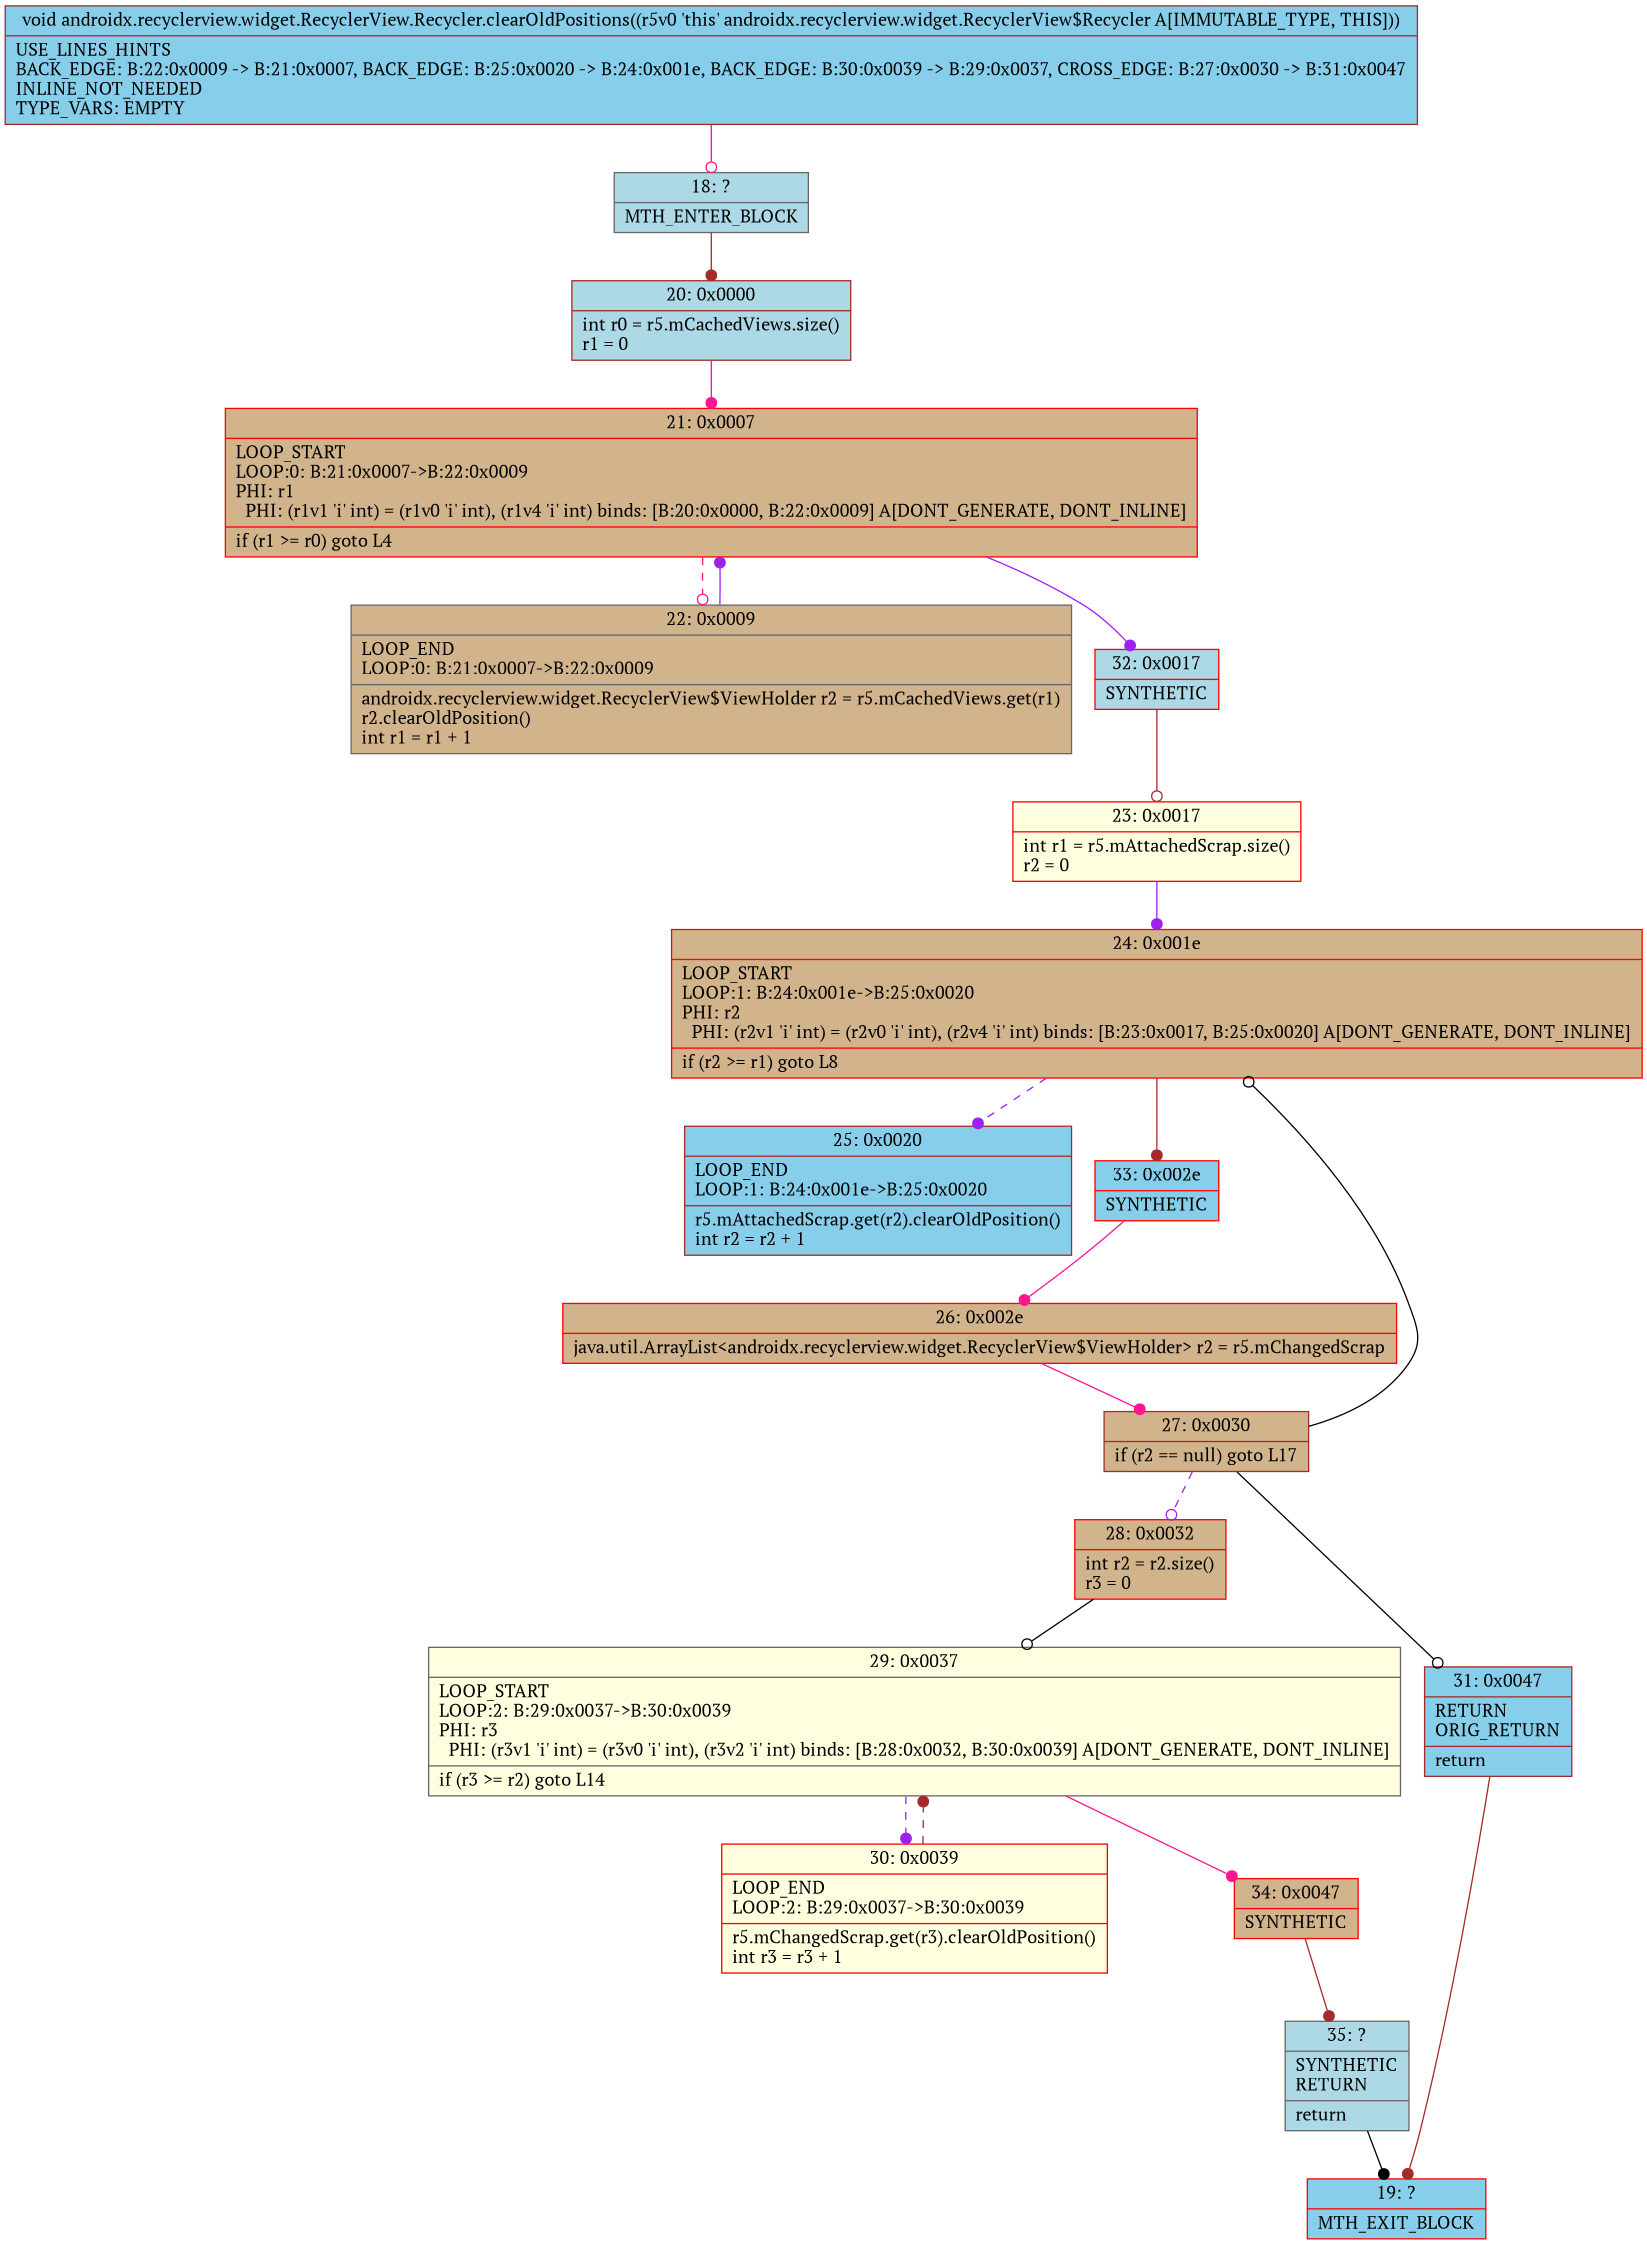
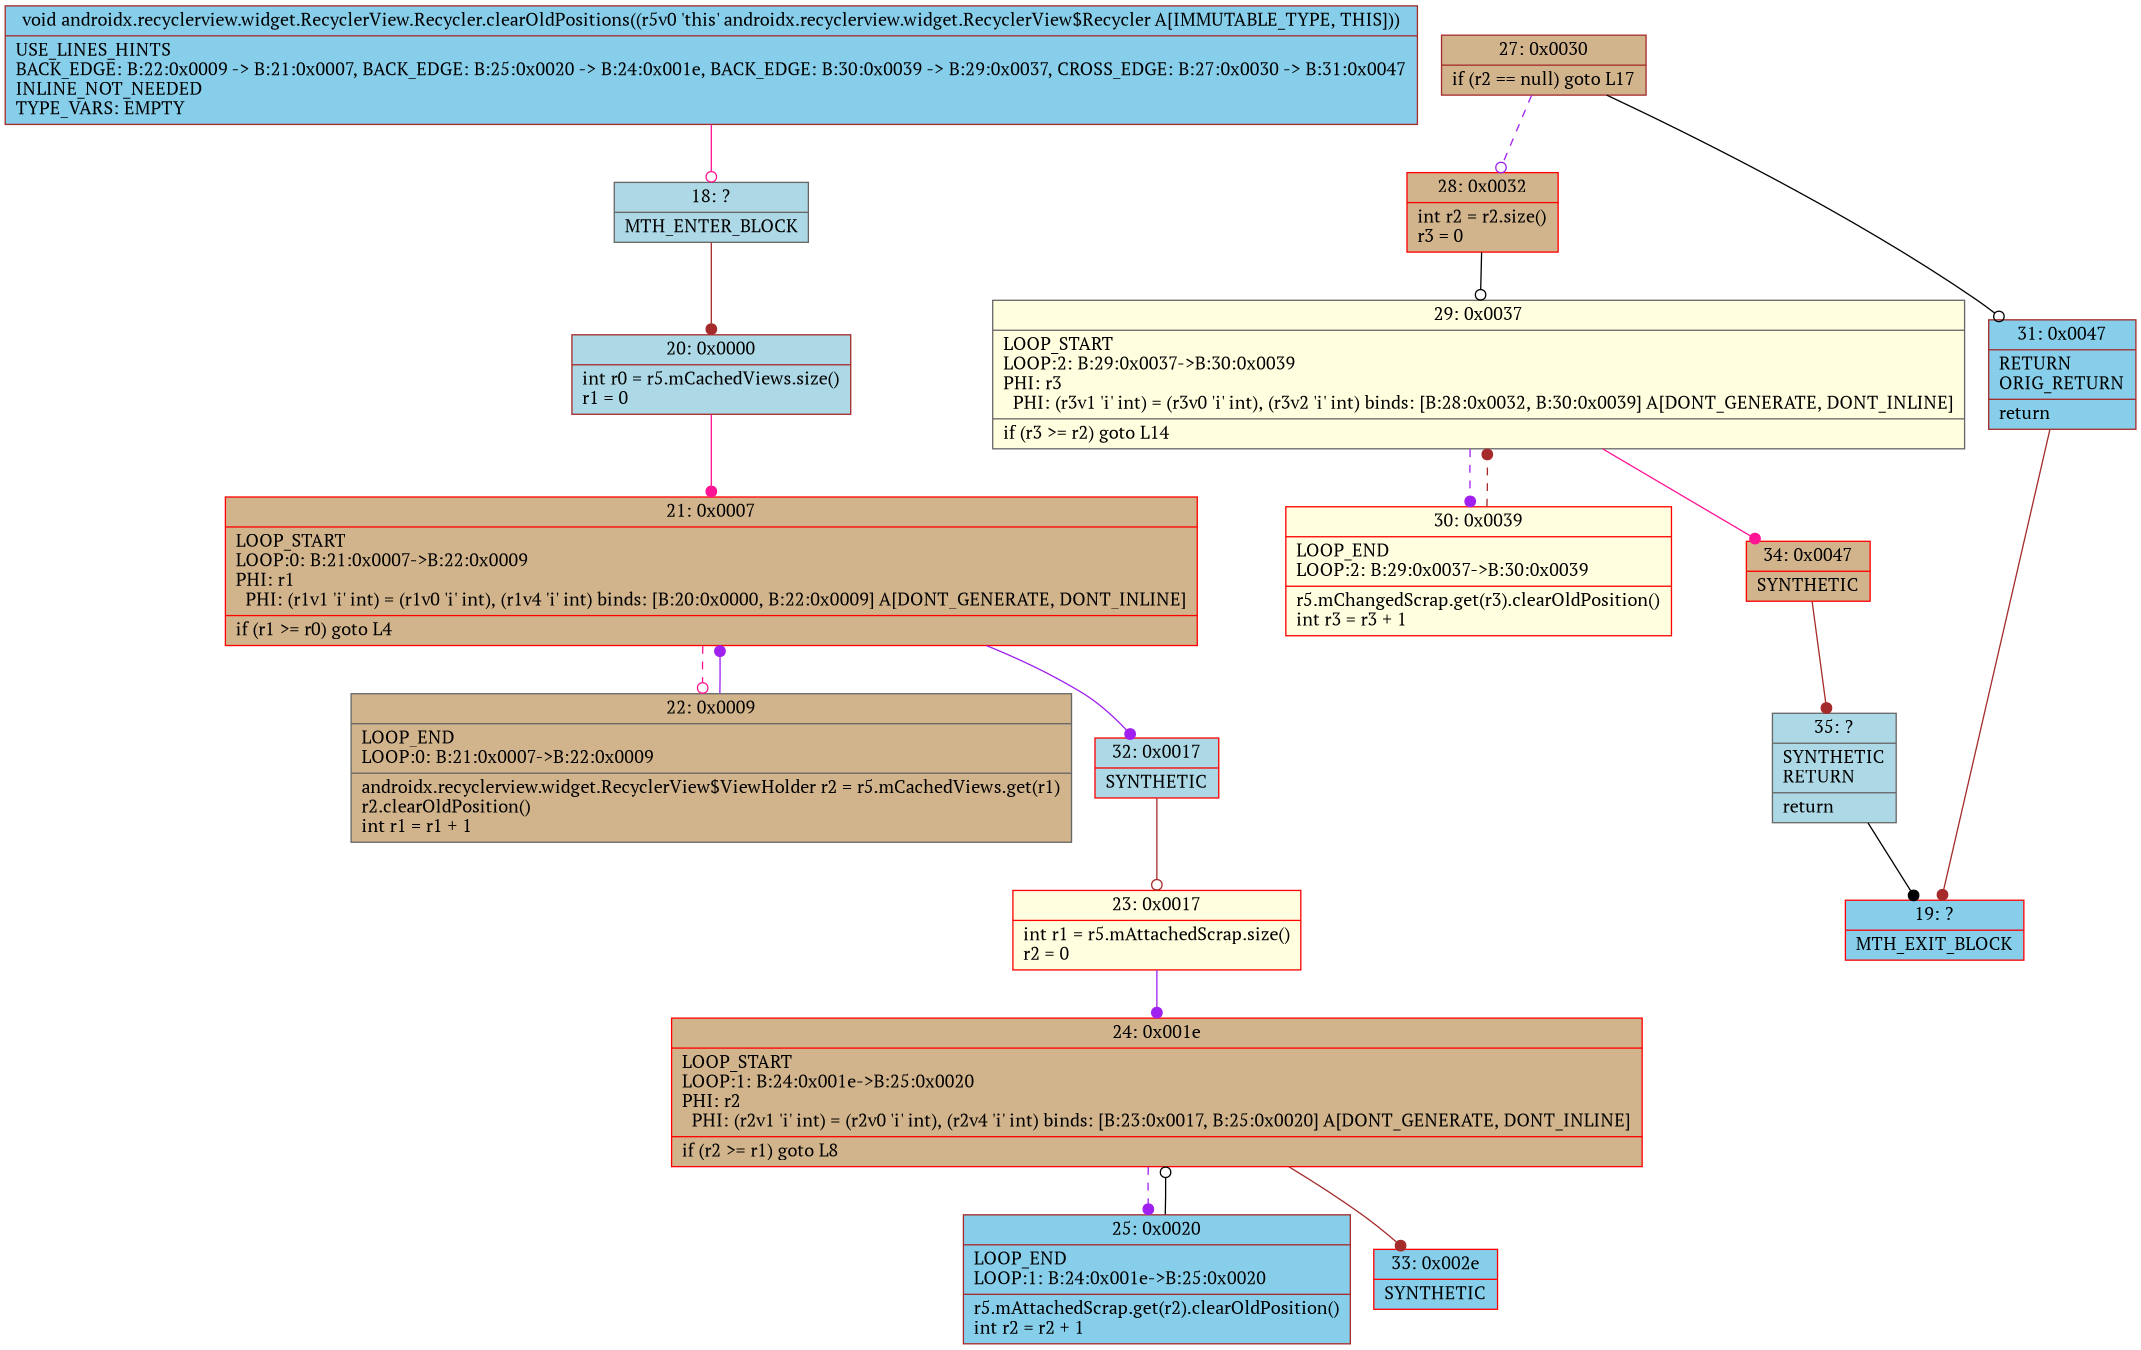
(1391, 1264) -> (1166, 1196)
(980, 1333) -> none
